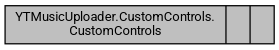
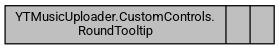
(116, 31) -> (116, 31)
